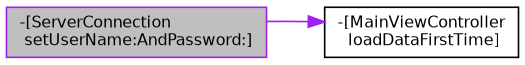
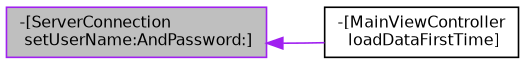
(287, 21) -> (304, 43)
